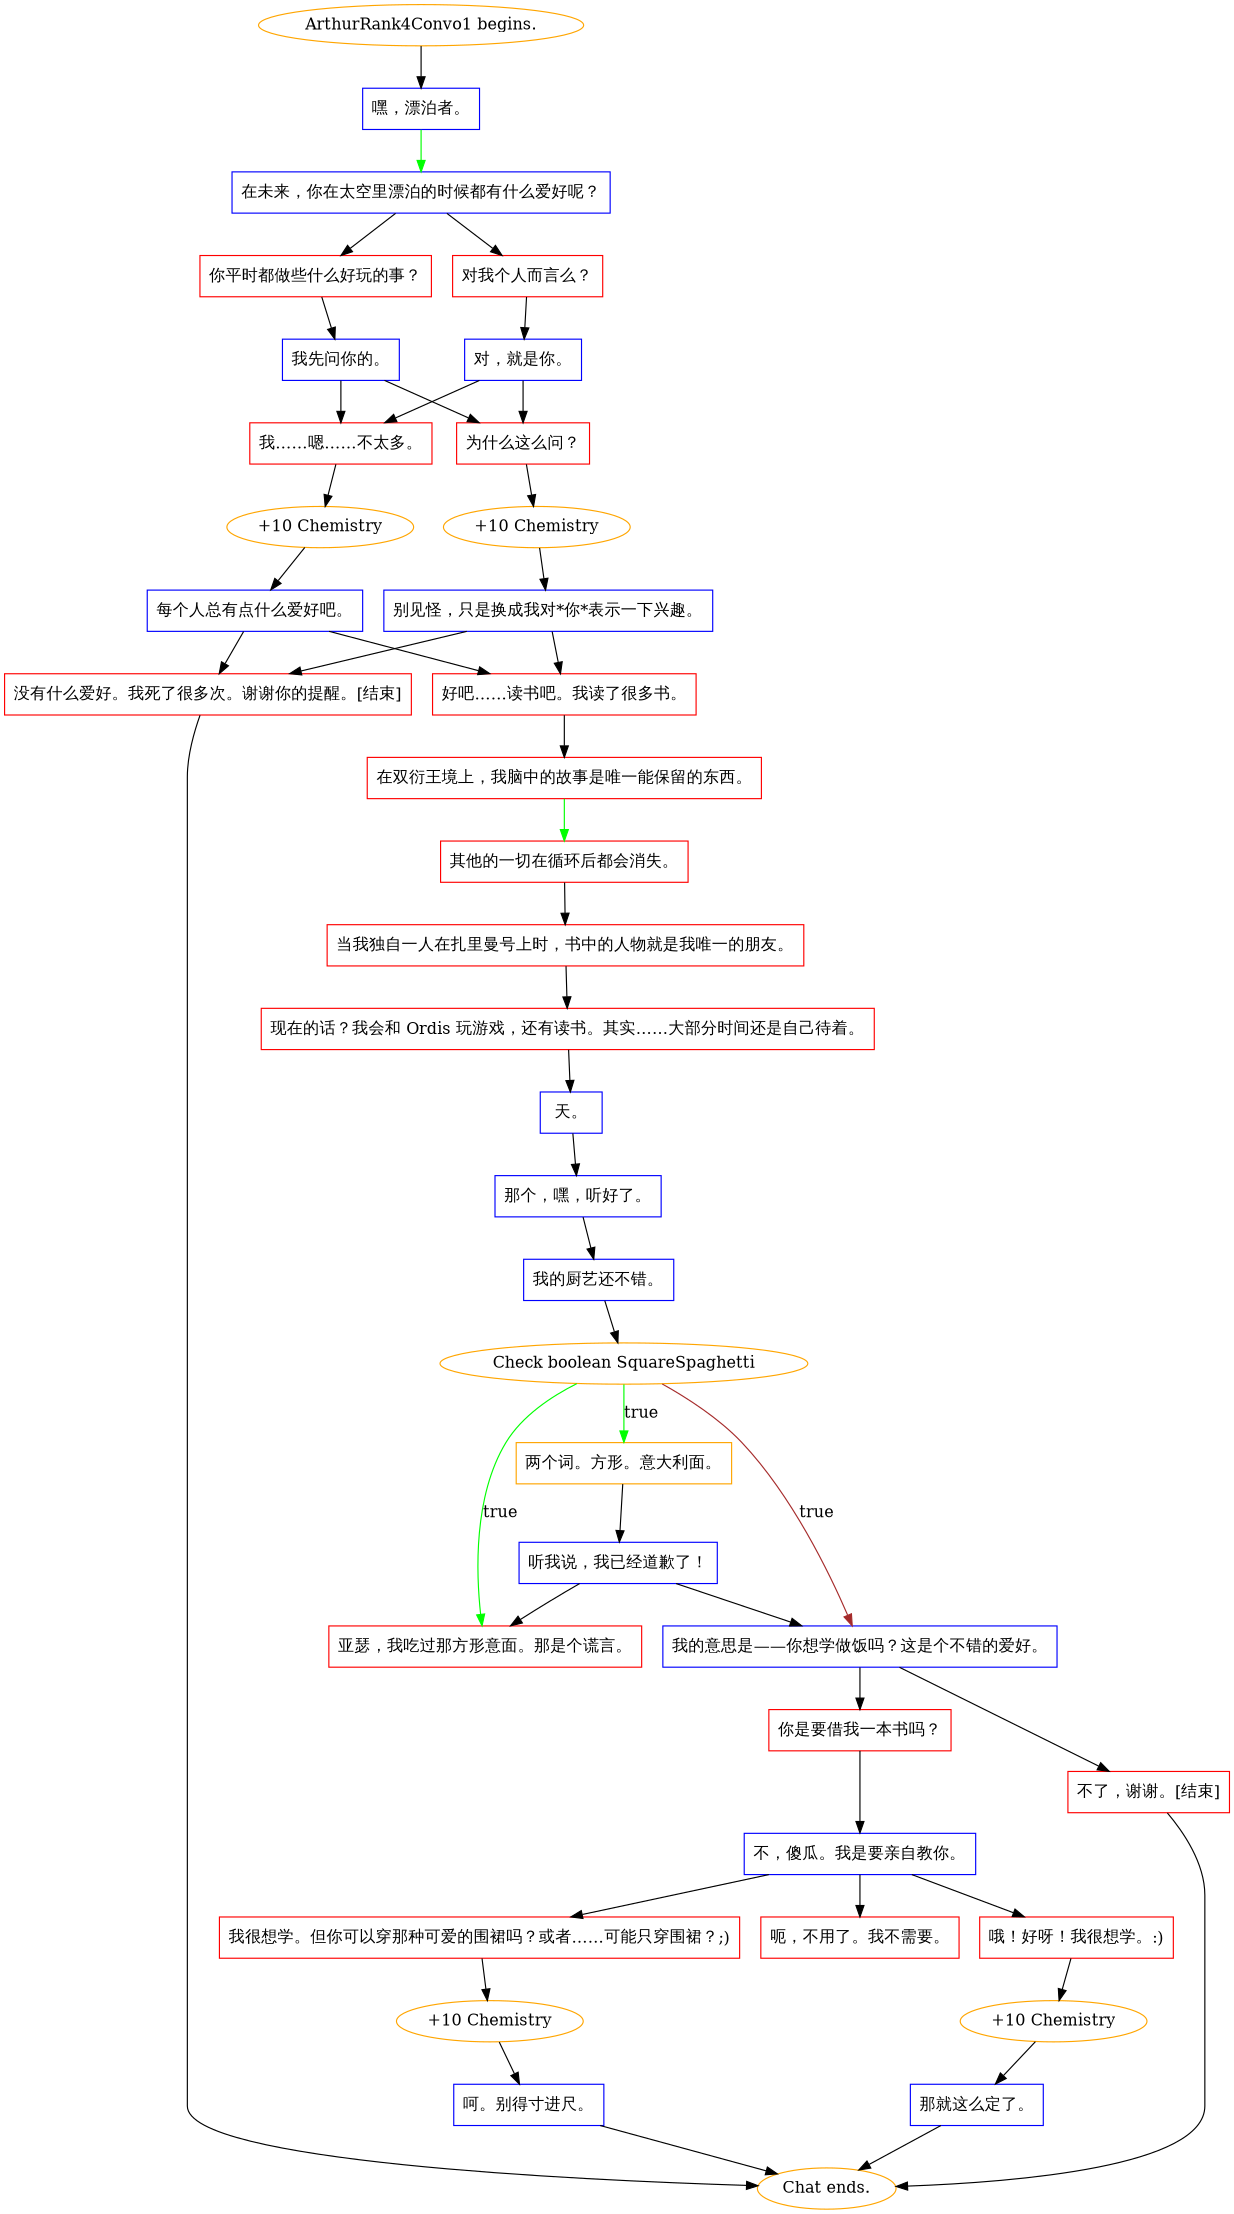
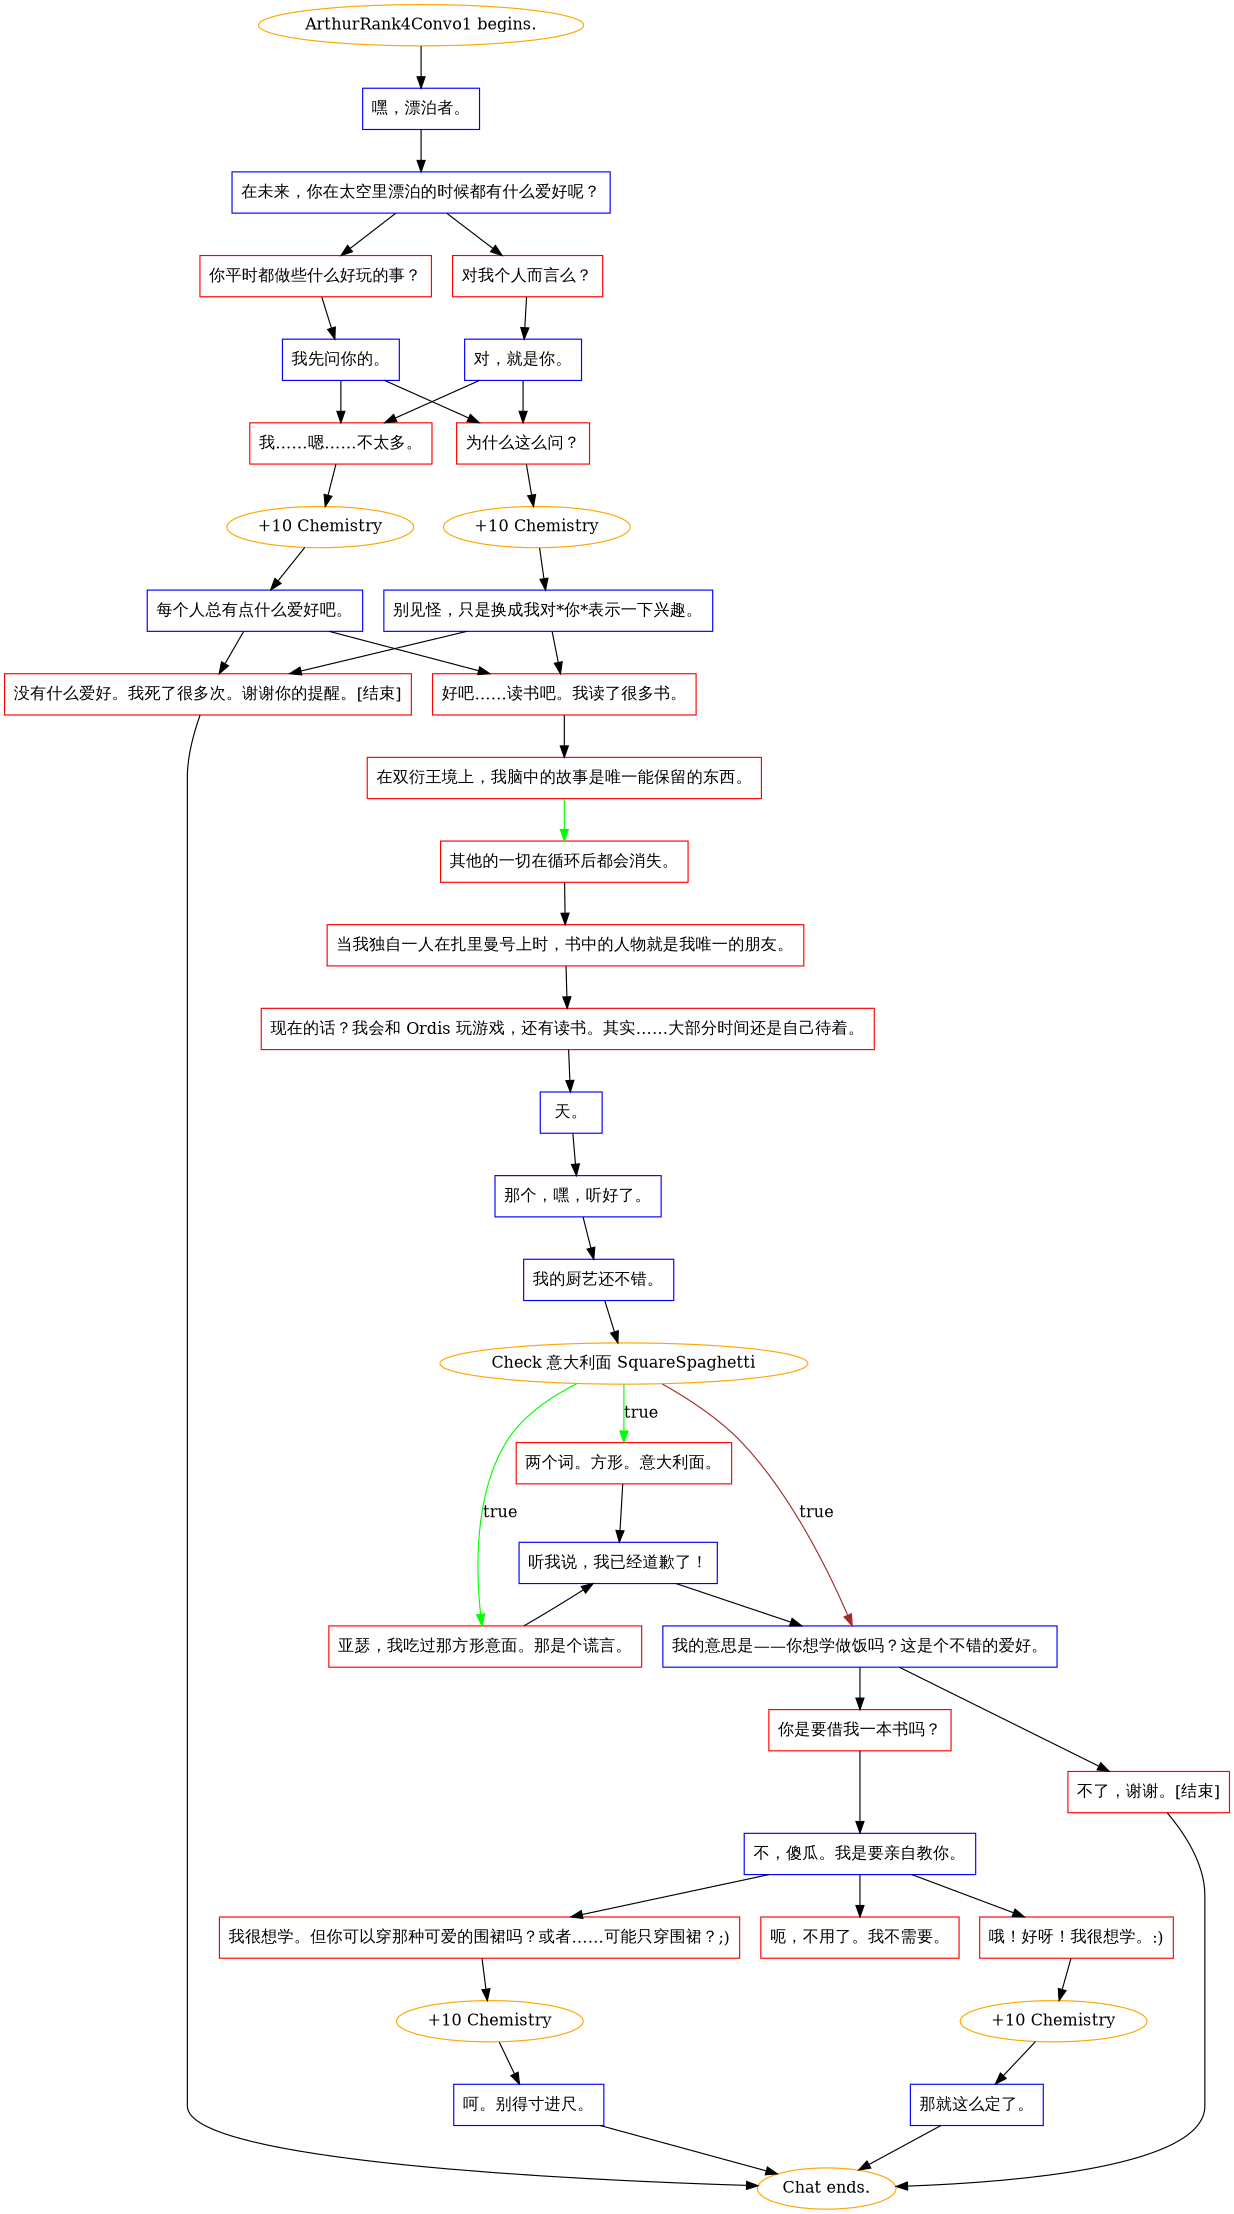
(421, 145) -> (421, 145)
(624, 1364) -> (624, 1364)
(624, 1463) -> (624, 1463)
(550, 1601) -> (554, 1608)
